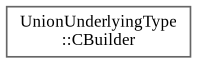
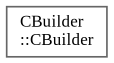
(99, 32) -> (57, 32)
